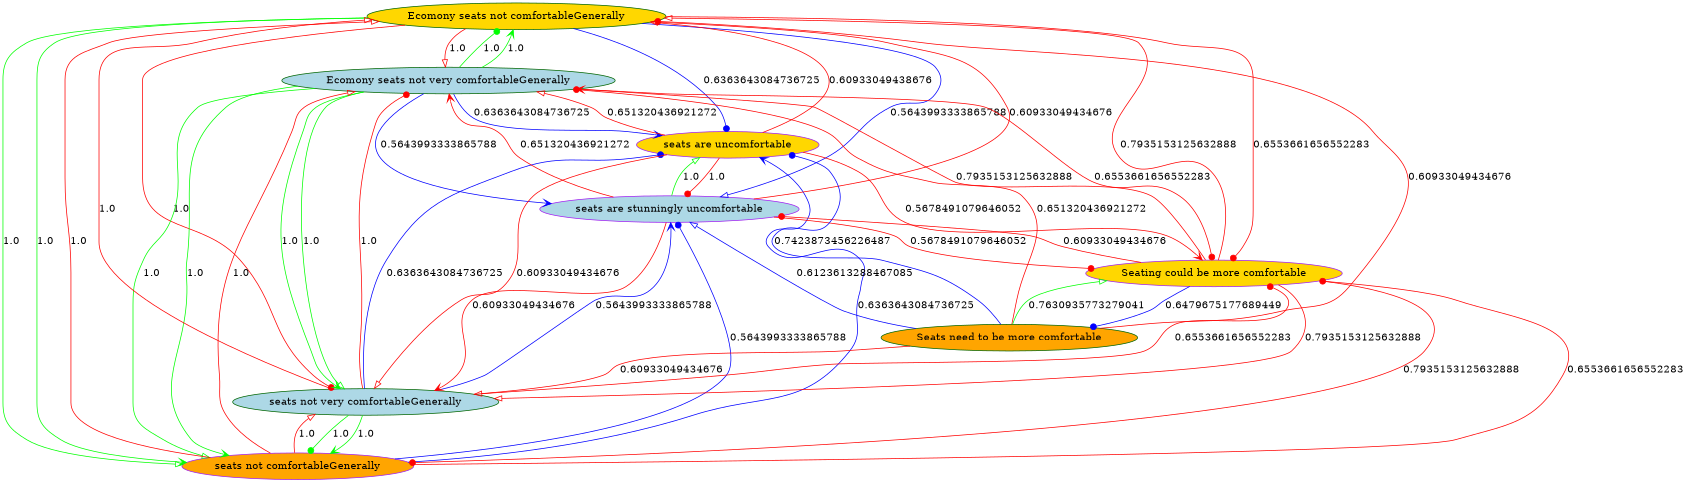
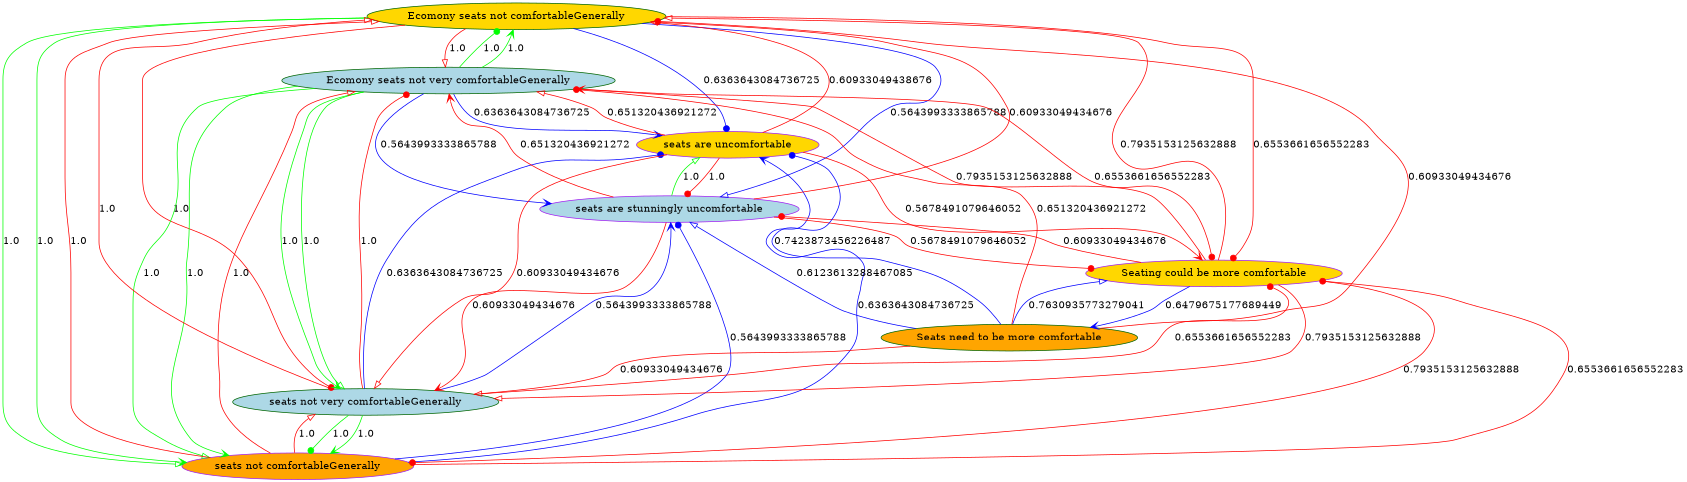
(1049, 291) -> (1049, 291)
(1146, 312) -> (1146, 312)
